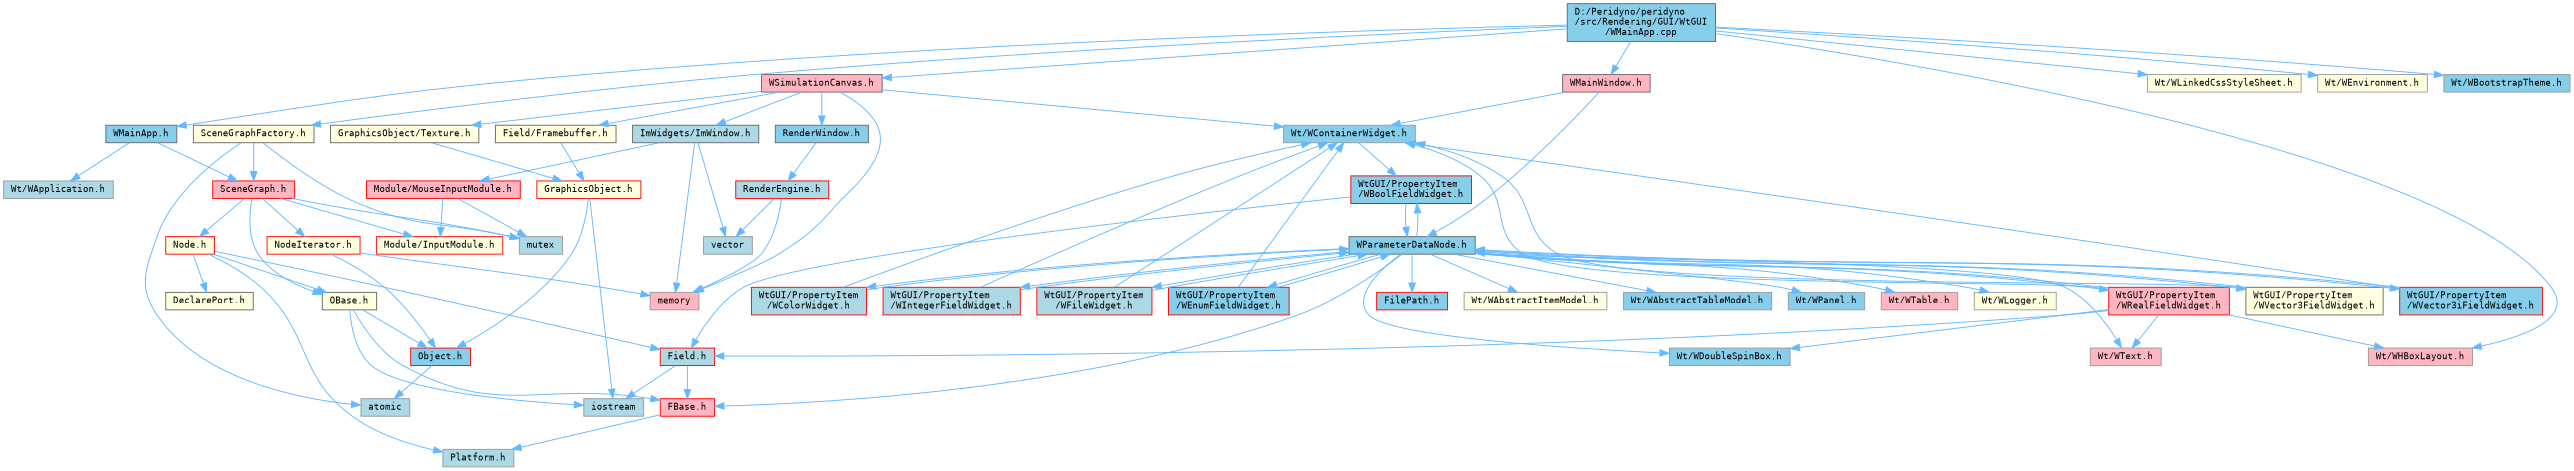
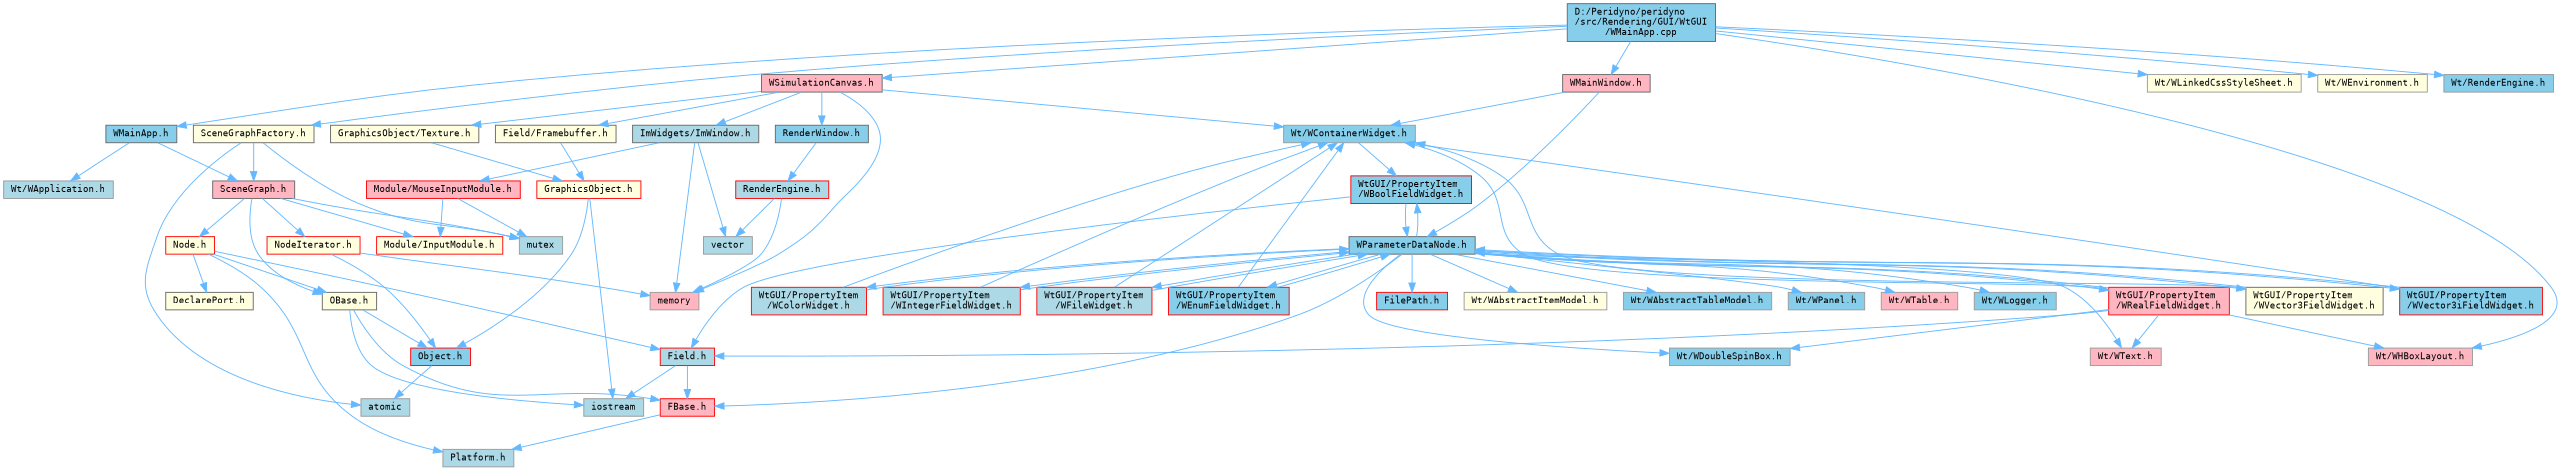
(2507, 83) -> (2499, 83)
(254, 190) -> (254, 190)
(2015, 301) -> (2015, 301)
